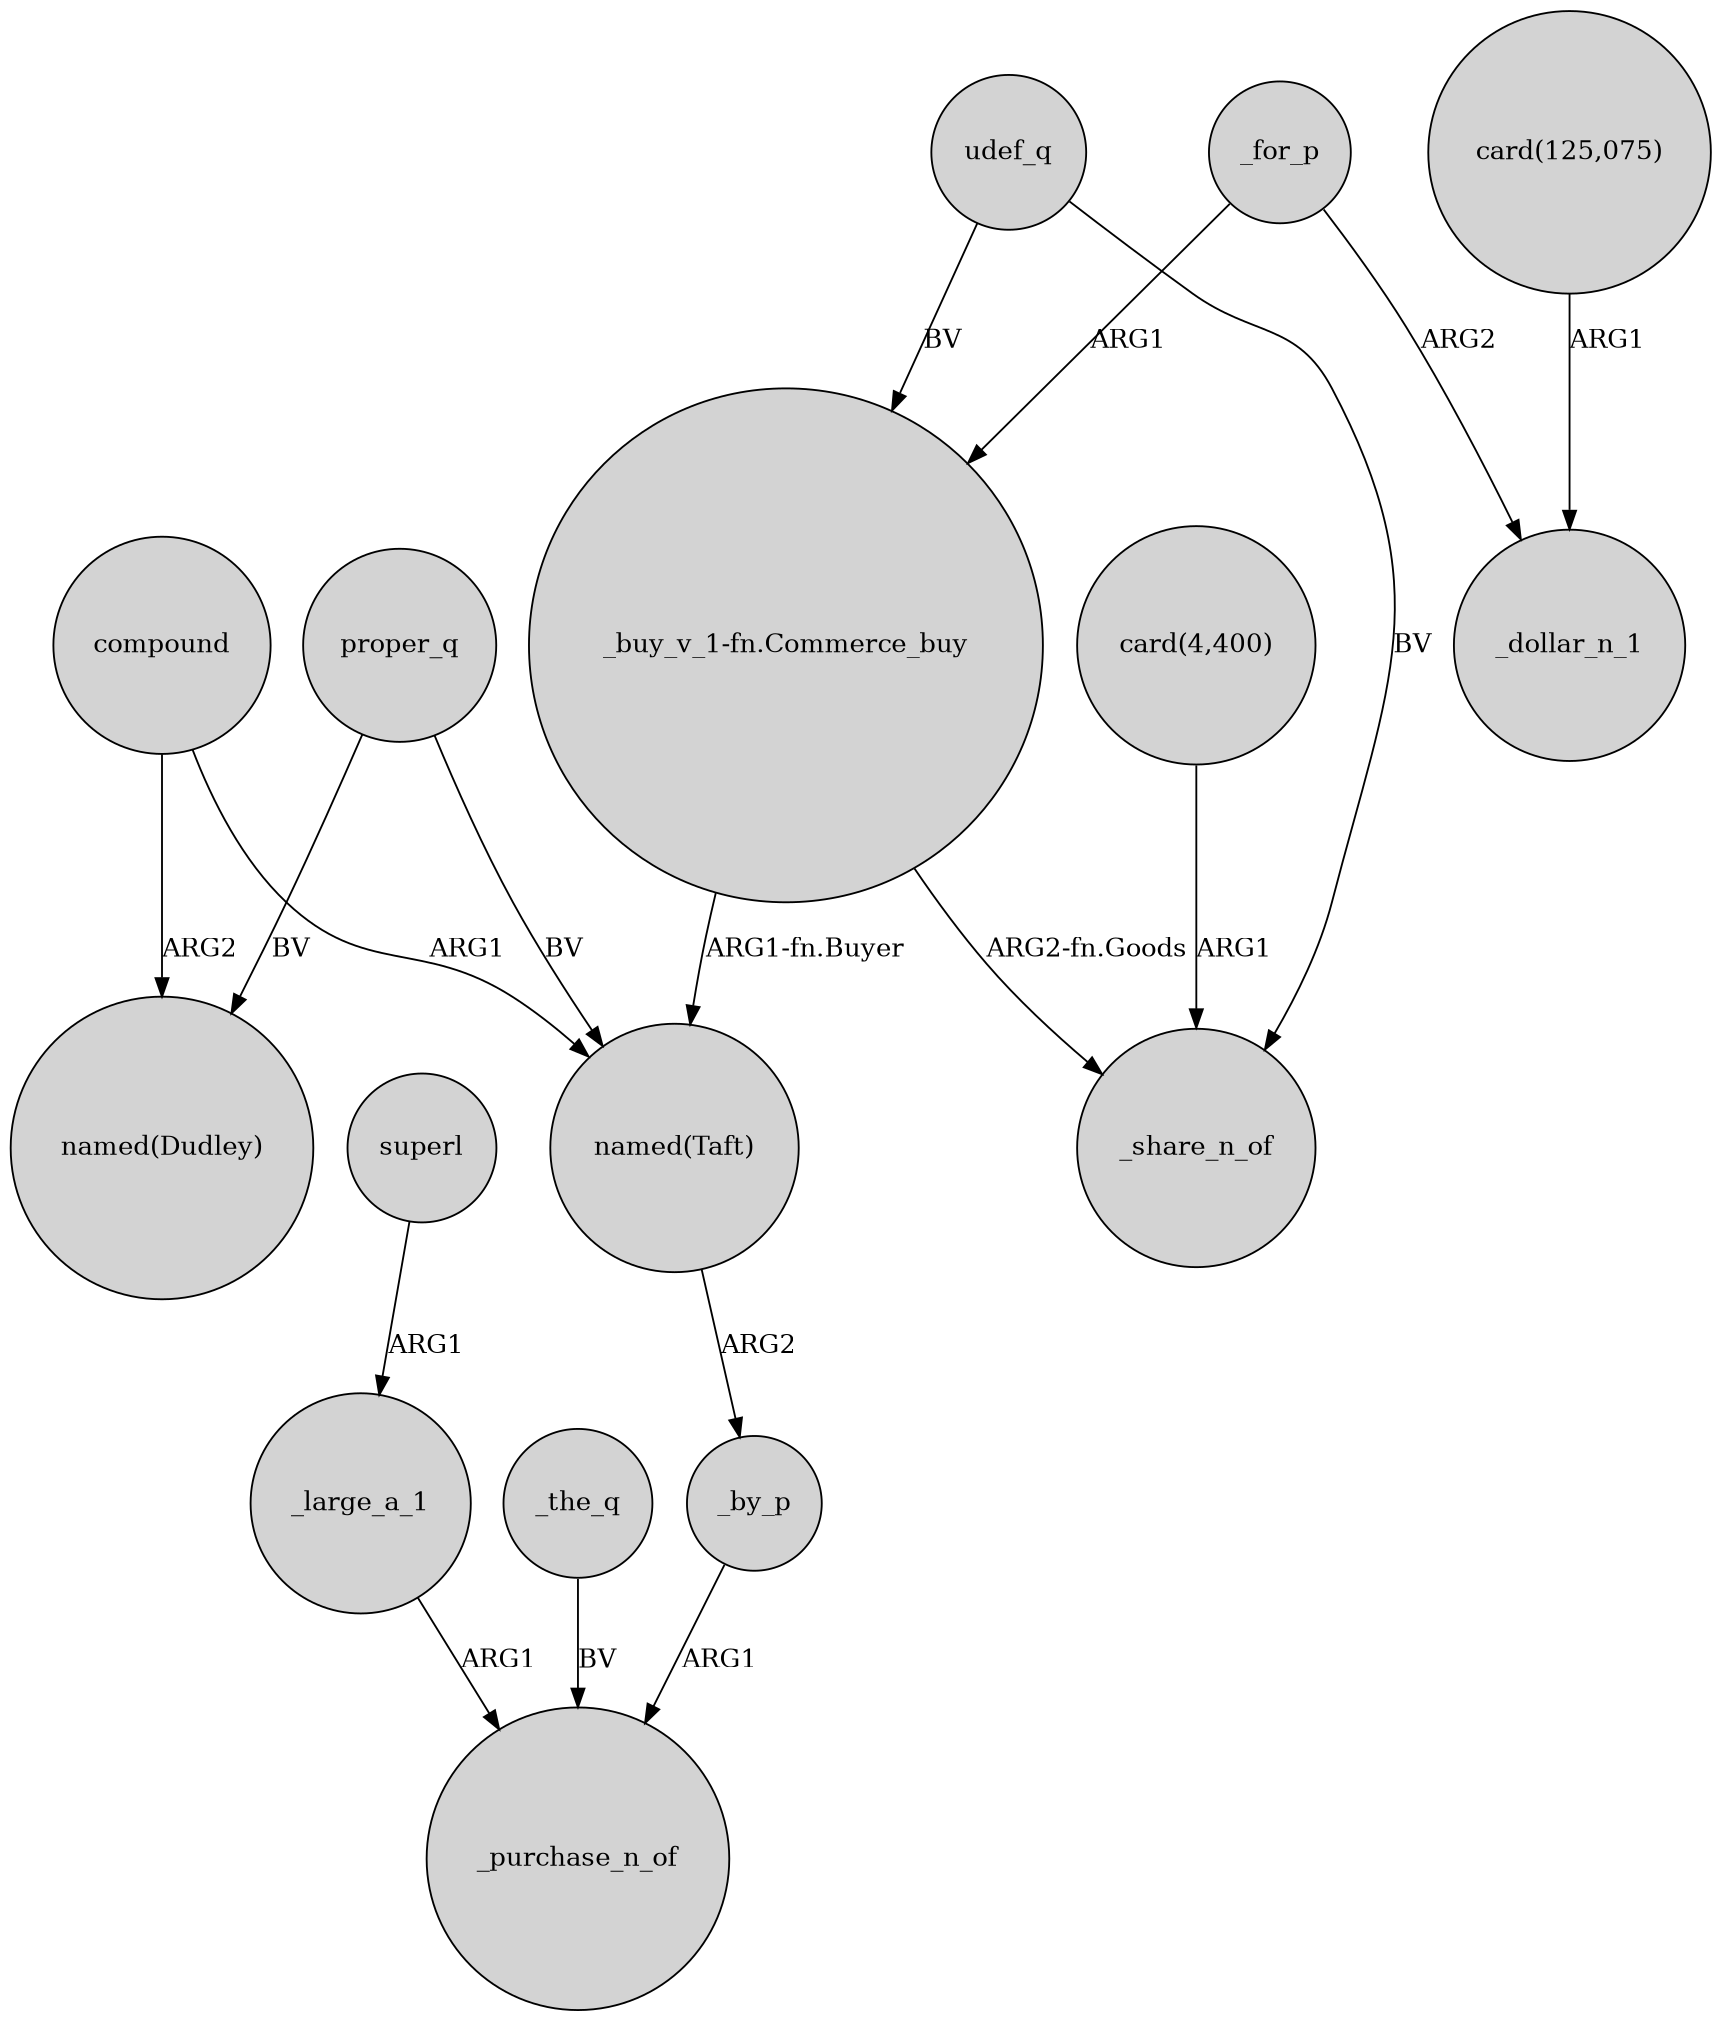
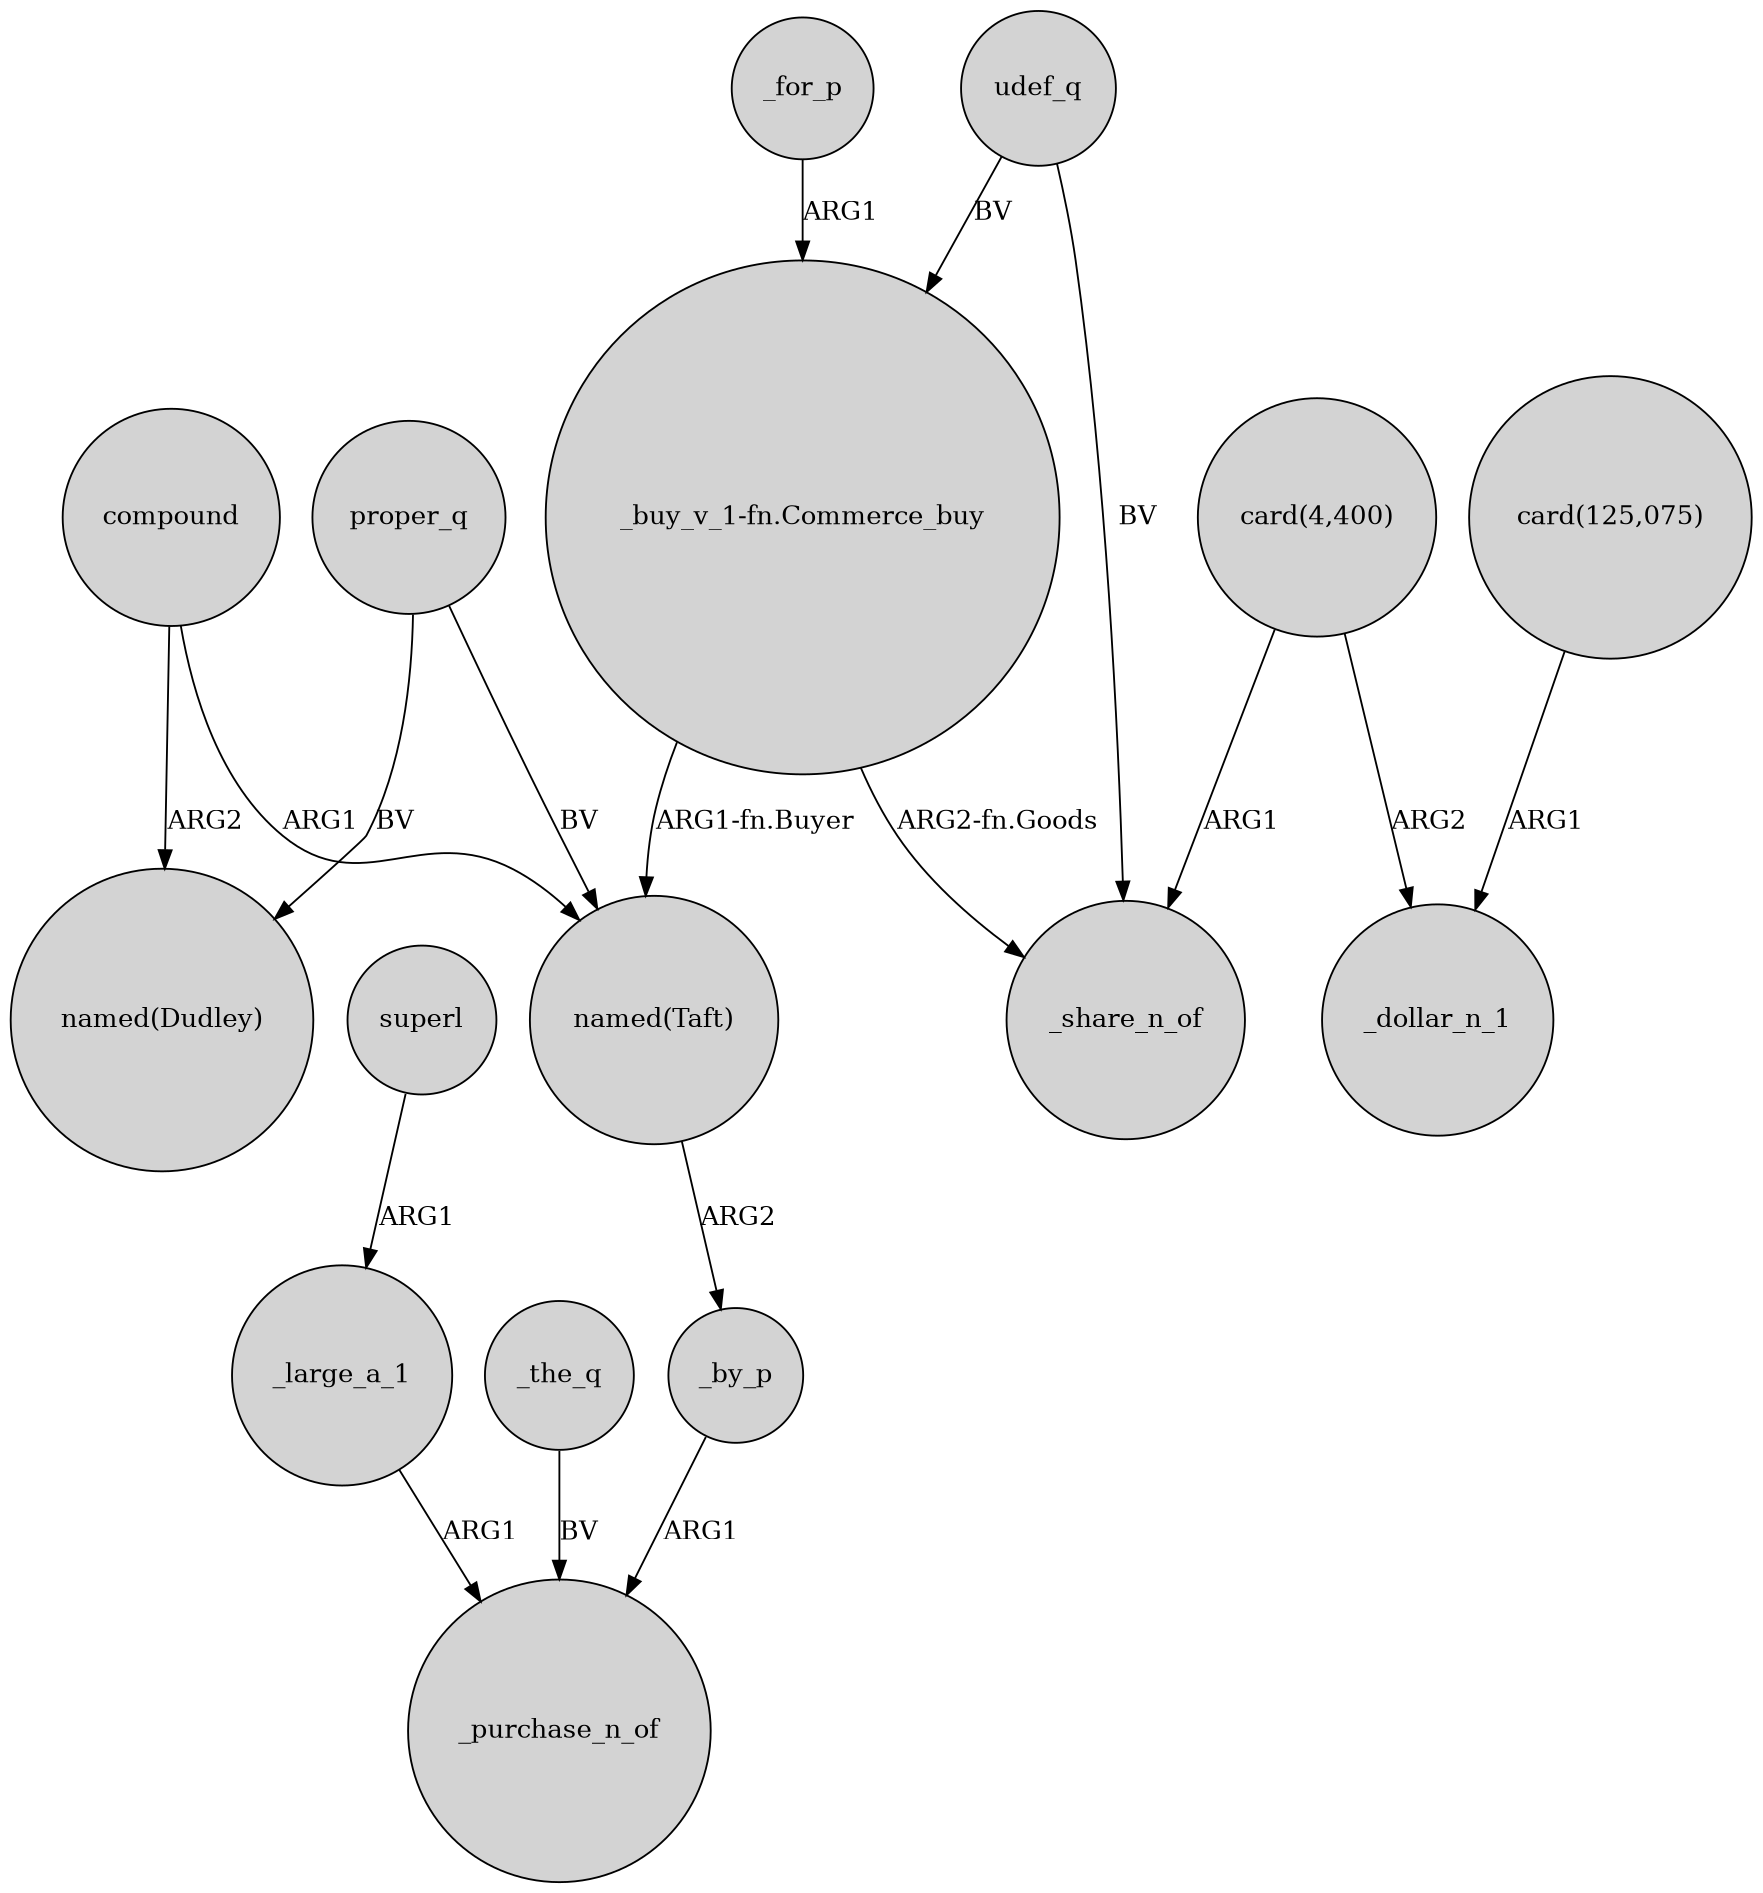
(1426, 361) -> (1376, 761)
